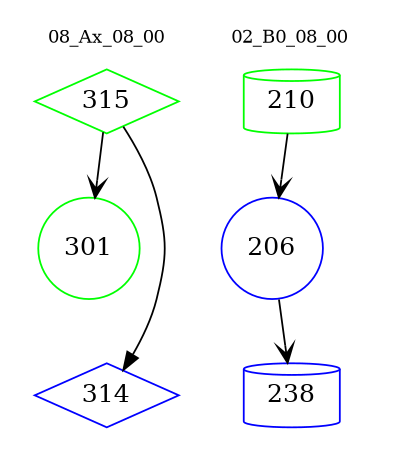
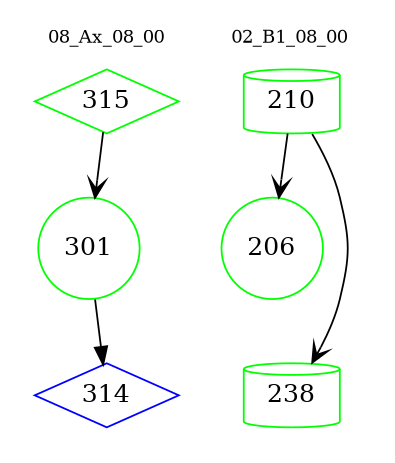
(290, 38) -> (290, 38)
(164, 239) -> (98, 323)
(272, 248) -> (272, 248)
(282, 322) -> (347, 239)
(292, 395) -> (292, 395)
